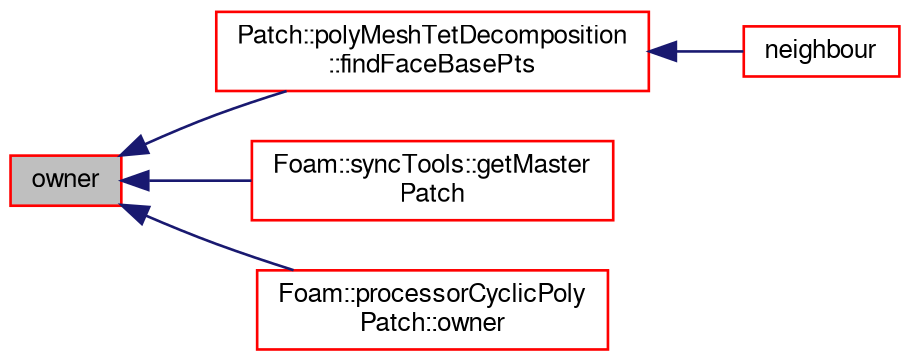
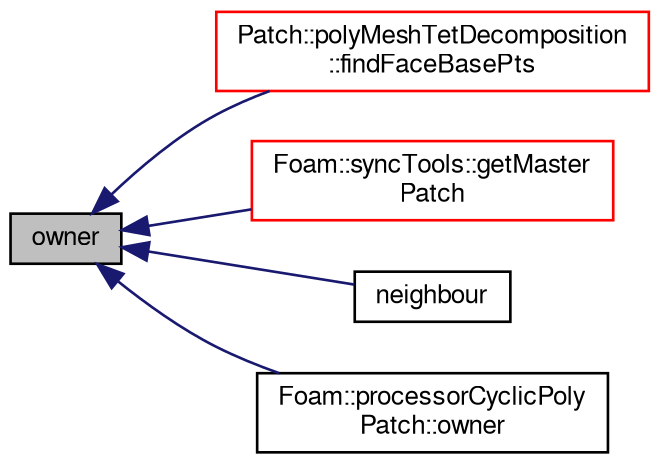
(710, 51) -> (251, 268)
(822, 51) -> (433, 297)
(66, 181) -> (66, 239)
(433, 310) -> (433, 413)
